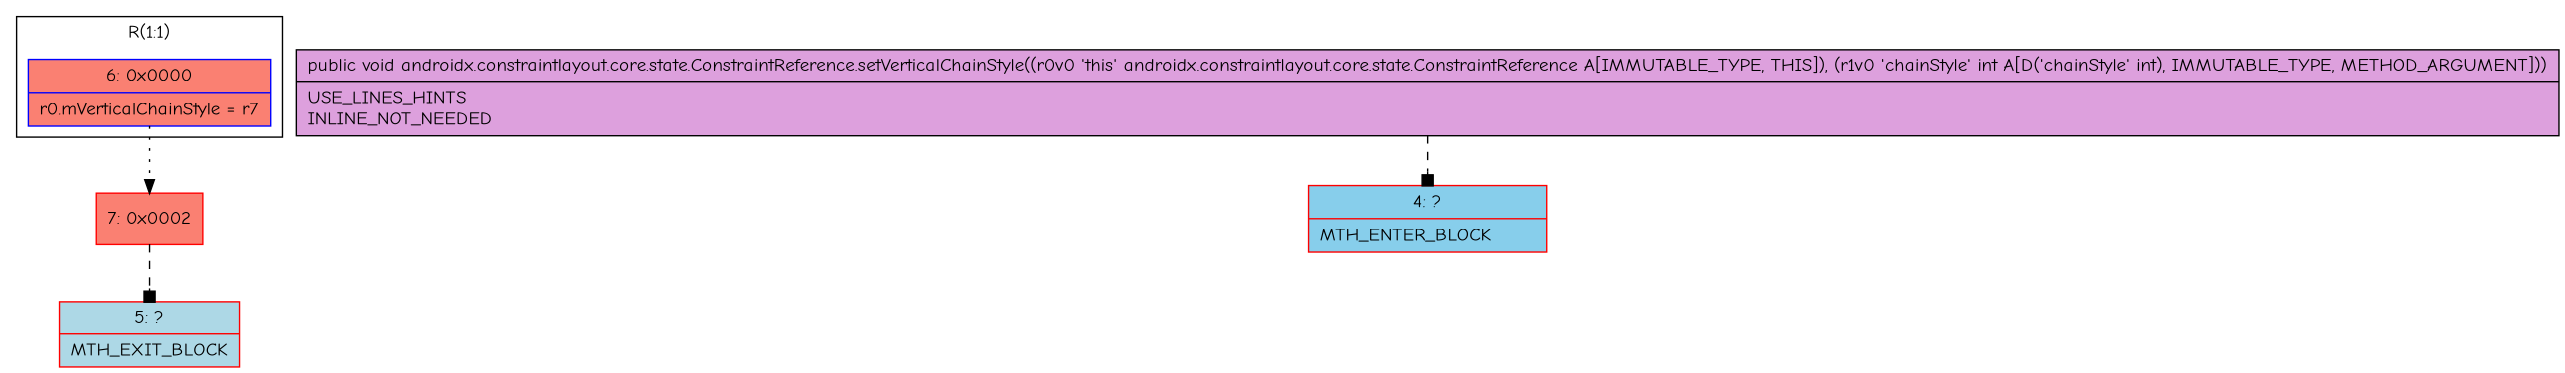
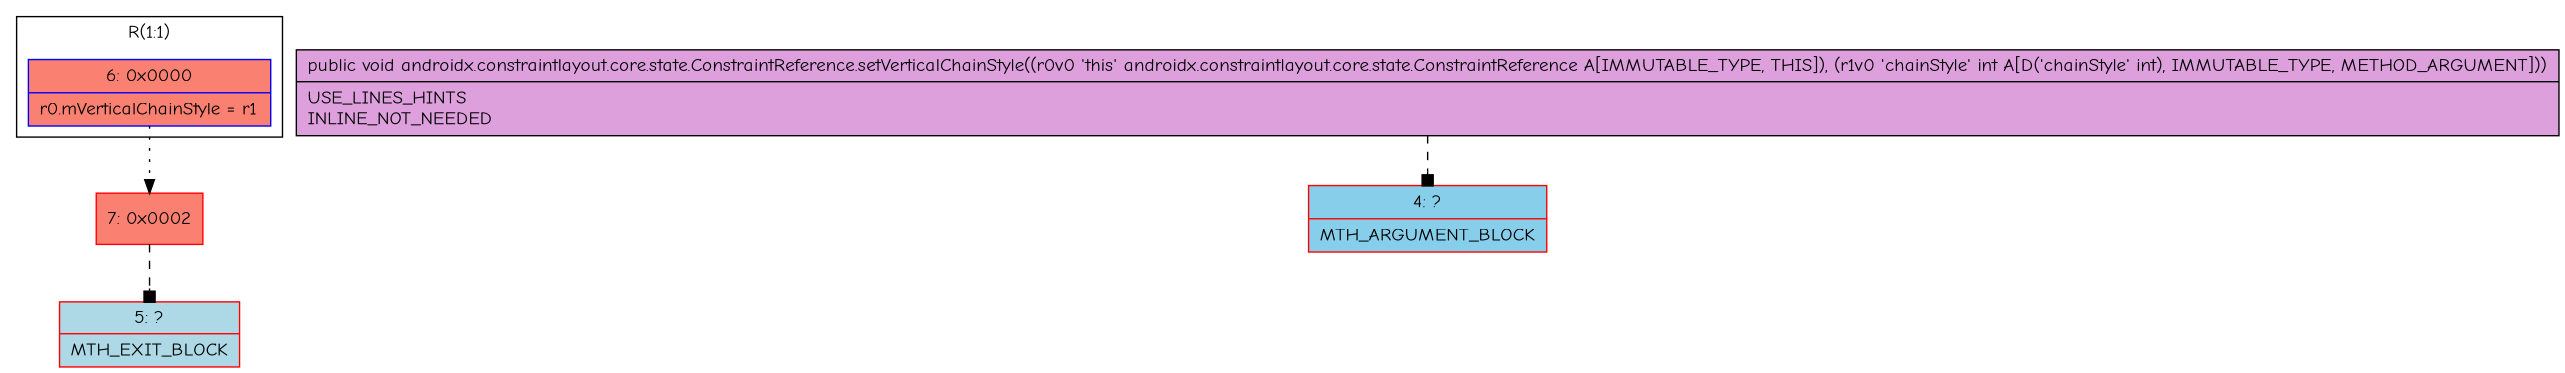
(150, 109) -> (148, 109)
(1405, 235) -> (1428, 235)
